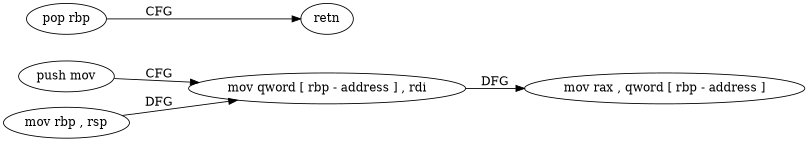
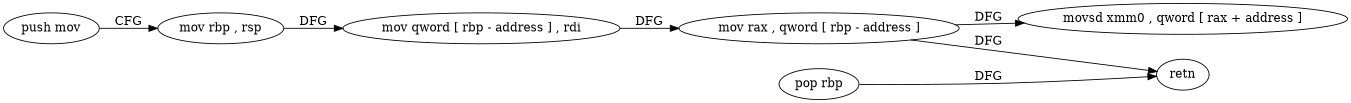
(159, 12) -> (989, 77)
none -> (1183, 19)
none -> (1030, 55)
(152, 80) -> (124, 28)
